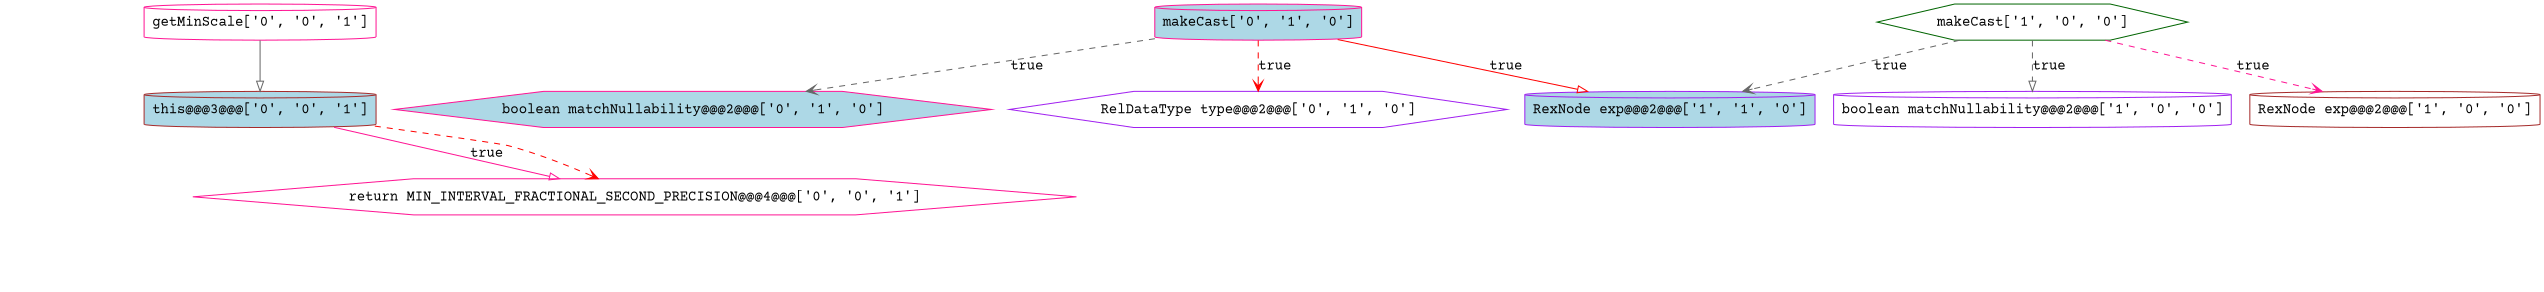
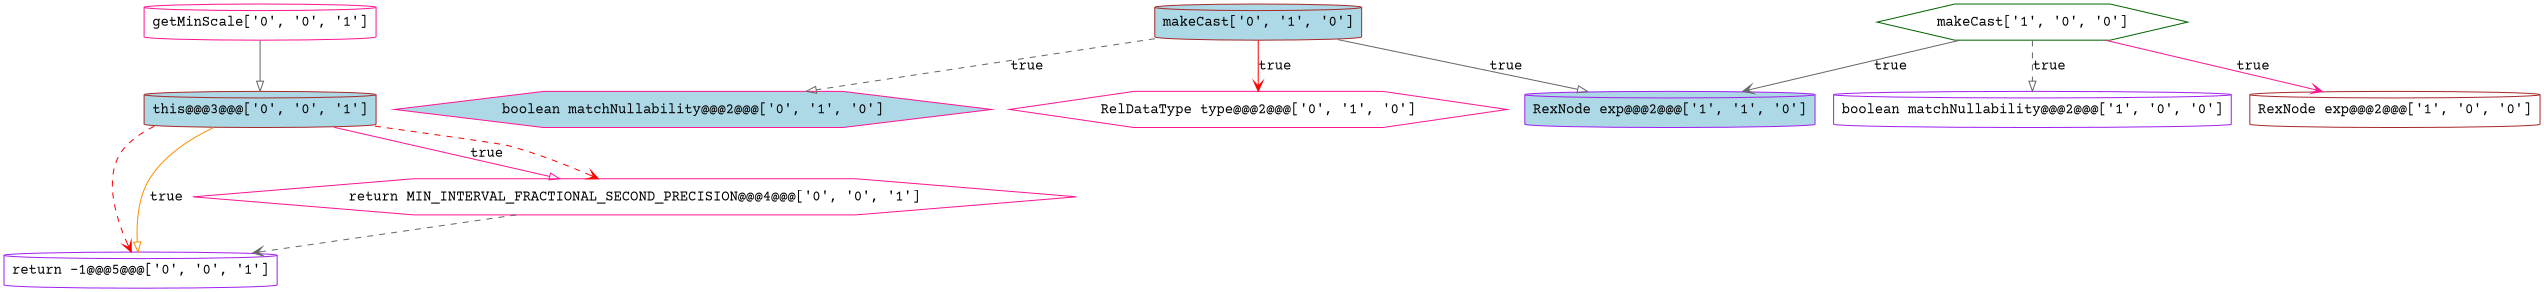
(1258, 22) -> (1258, 22)
(1258, 61) -> (1258, 61)
(986, 64) -> (986, 64)
(1458, 64) -> (1458, 64)
(1856, 65) -> (1856, 65)
(2209, 65) -> (2209, 65)
(1258, 109) -> (1258, 109)
none -> (141, 270)
